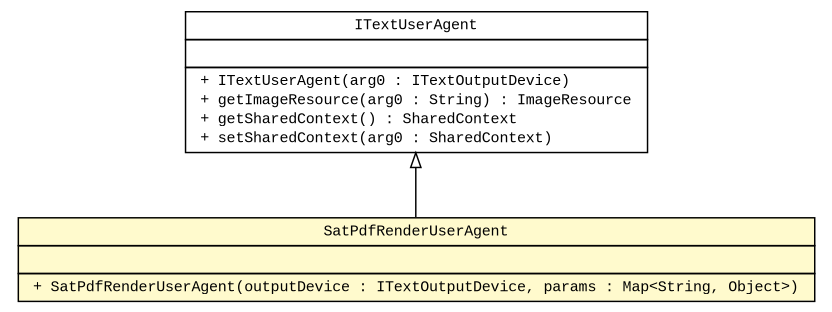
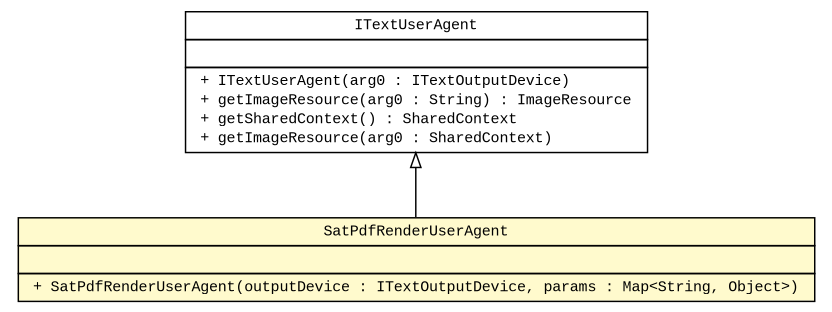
(377, 138) -> (377, 138)
